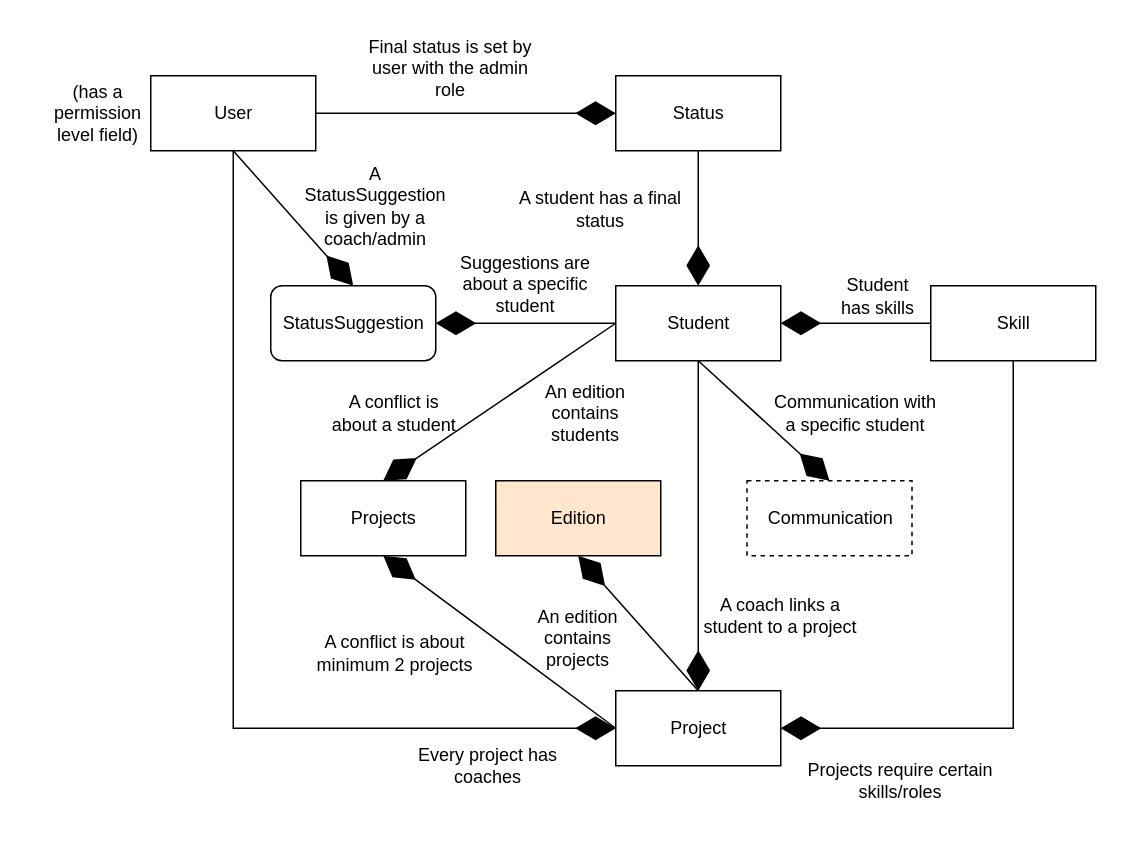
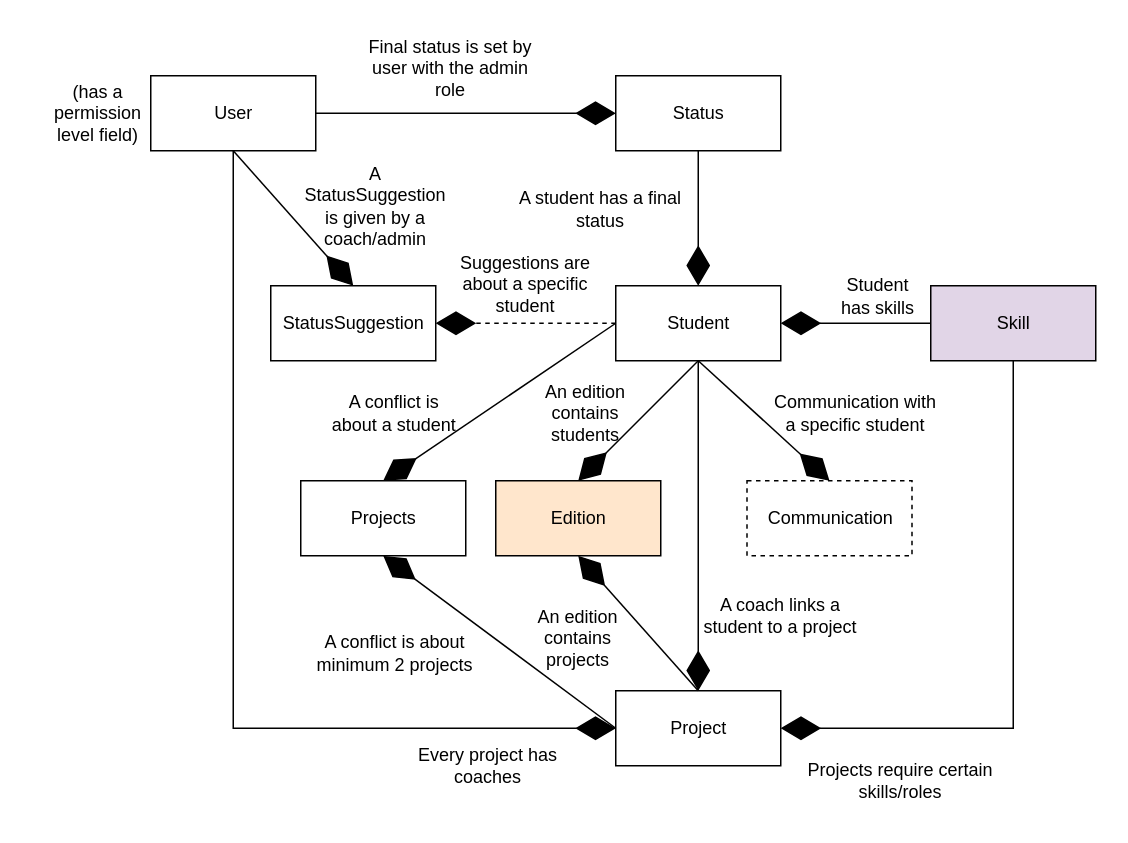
(353, 323) -> (353, 323)
(545, 323) -> (545, 323)
(1013, 323) -> (1013, 323)
none -> (651, 408)
